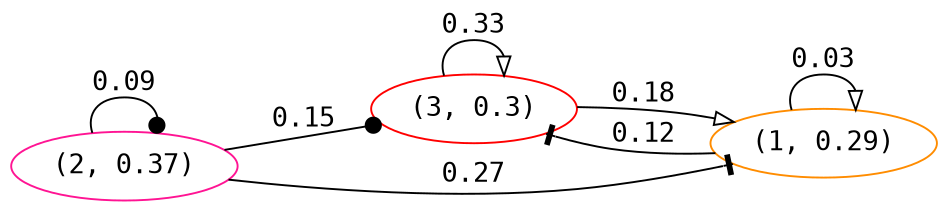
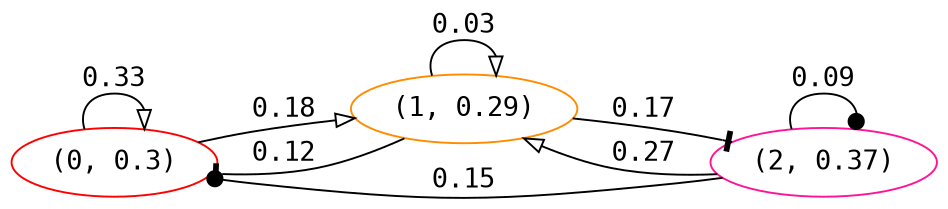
(474, 109) -> (114, 162)
none -> (648, 128)
(476, 194) -> (628, 171)
